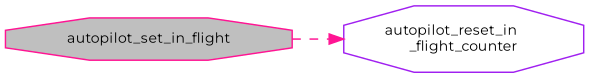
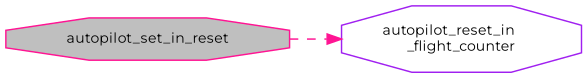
(149, 39) -> (148, 39)
